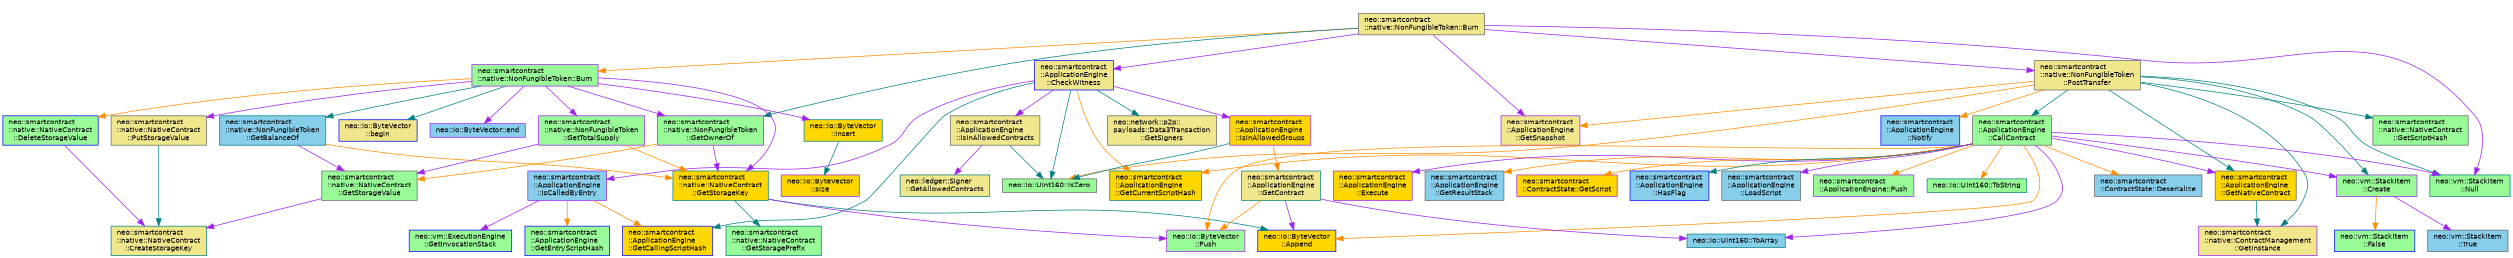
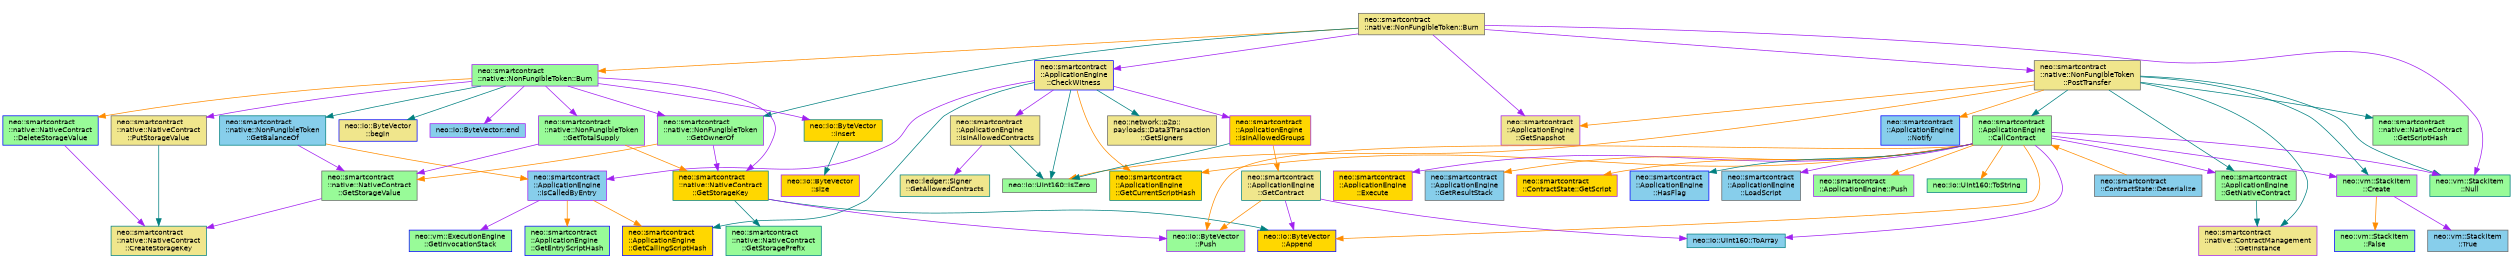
(2077, 159) -> (2093, 161)
(495, 162) -> (423, 162)
(2256, 186) -> (2256, 186)
